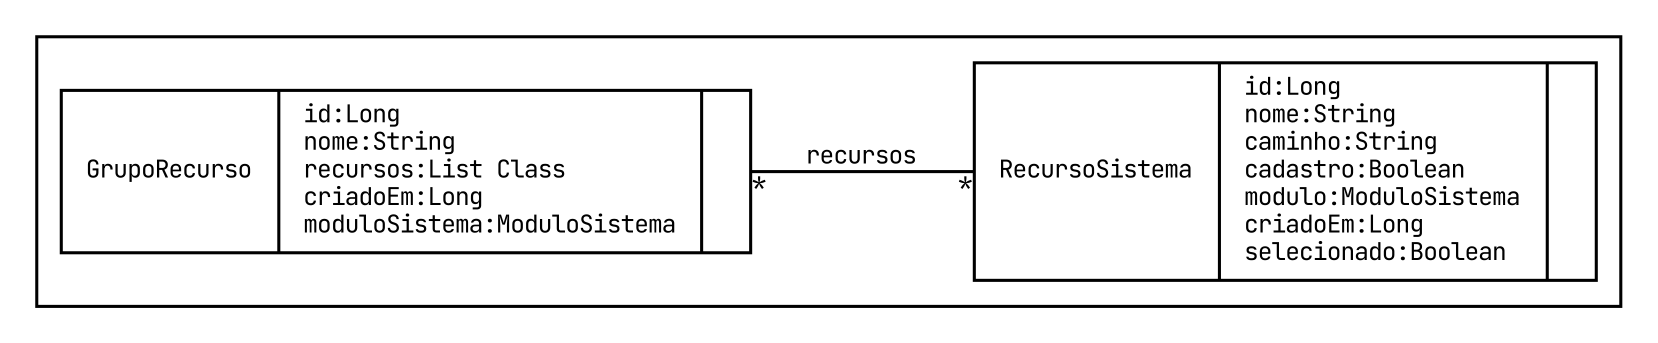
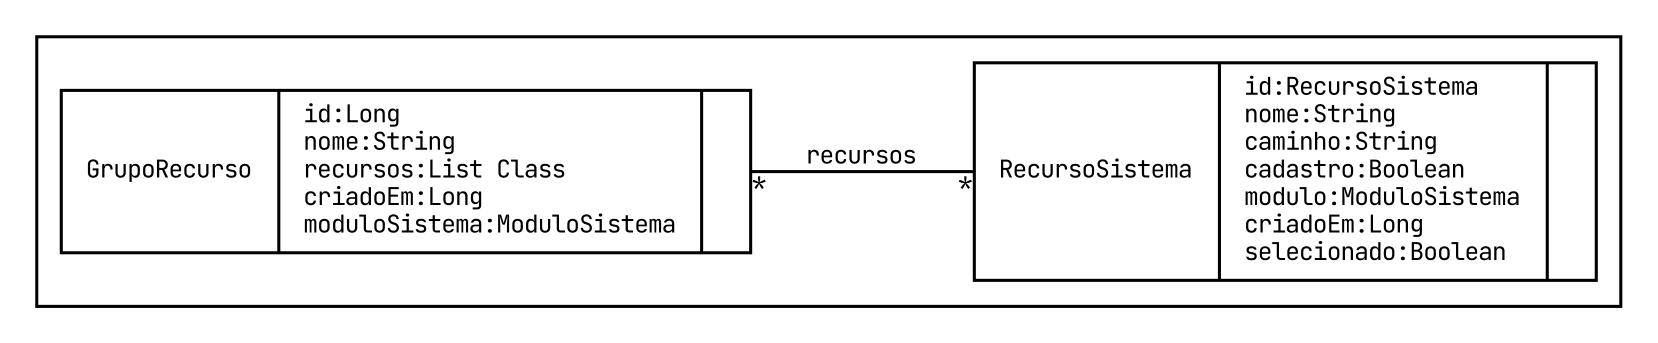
(1293, 87) -> (1362, 87)
